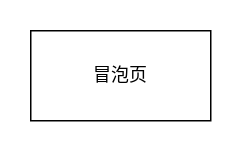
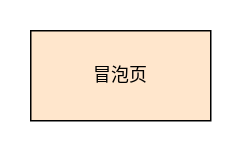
(121, 76) -> (121, 76)
